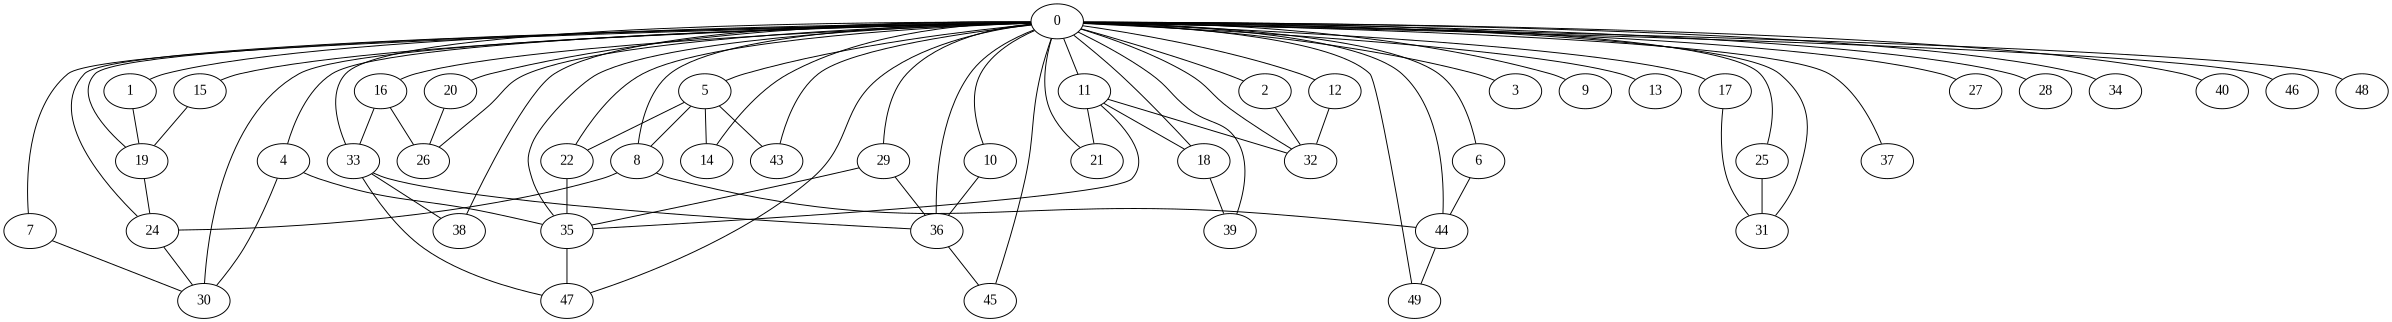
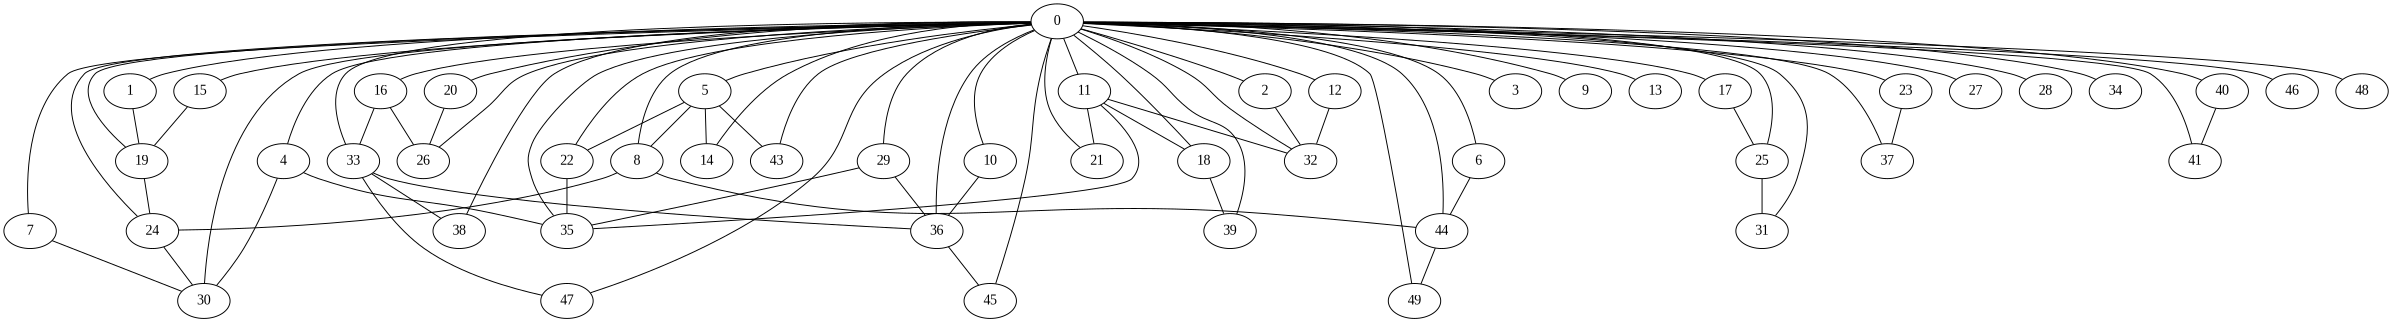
none -> (1906, 91)
none -> (2195, 161)
(1724, 165) -> (1744, 126)
(567, 266) -> none
